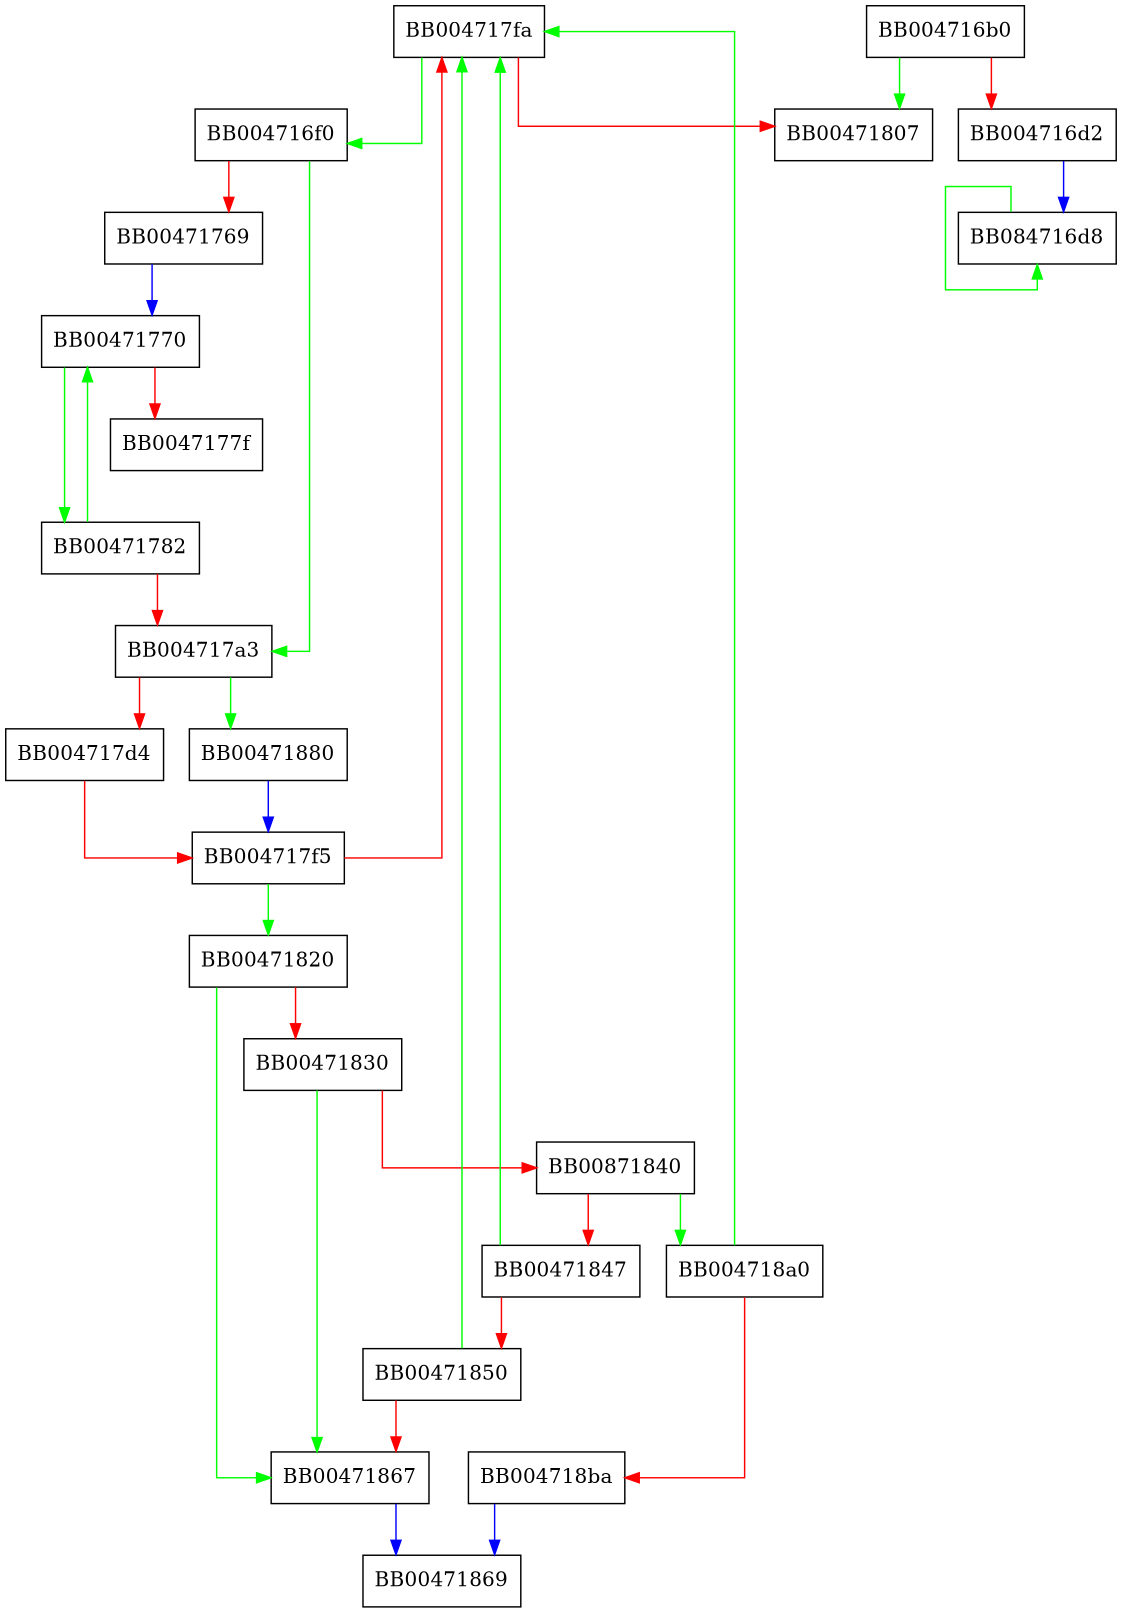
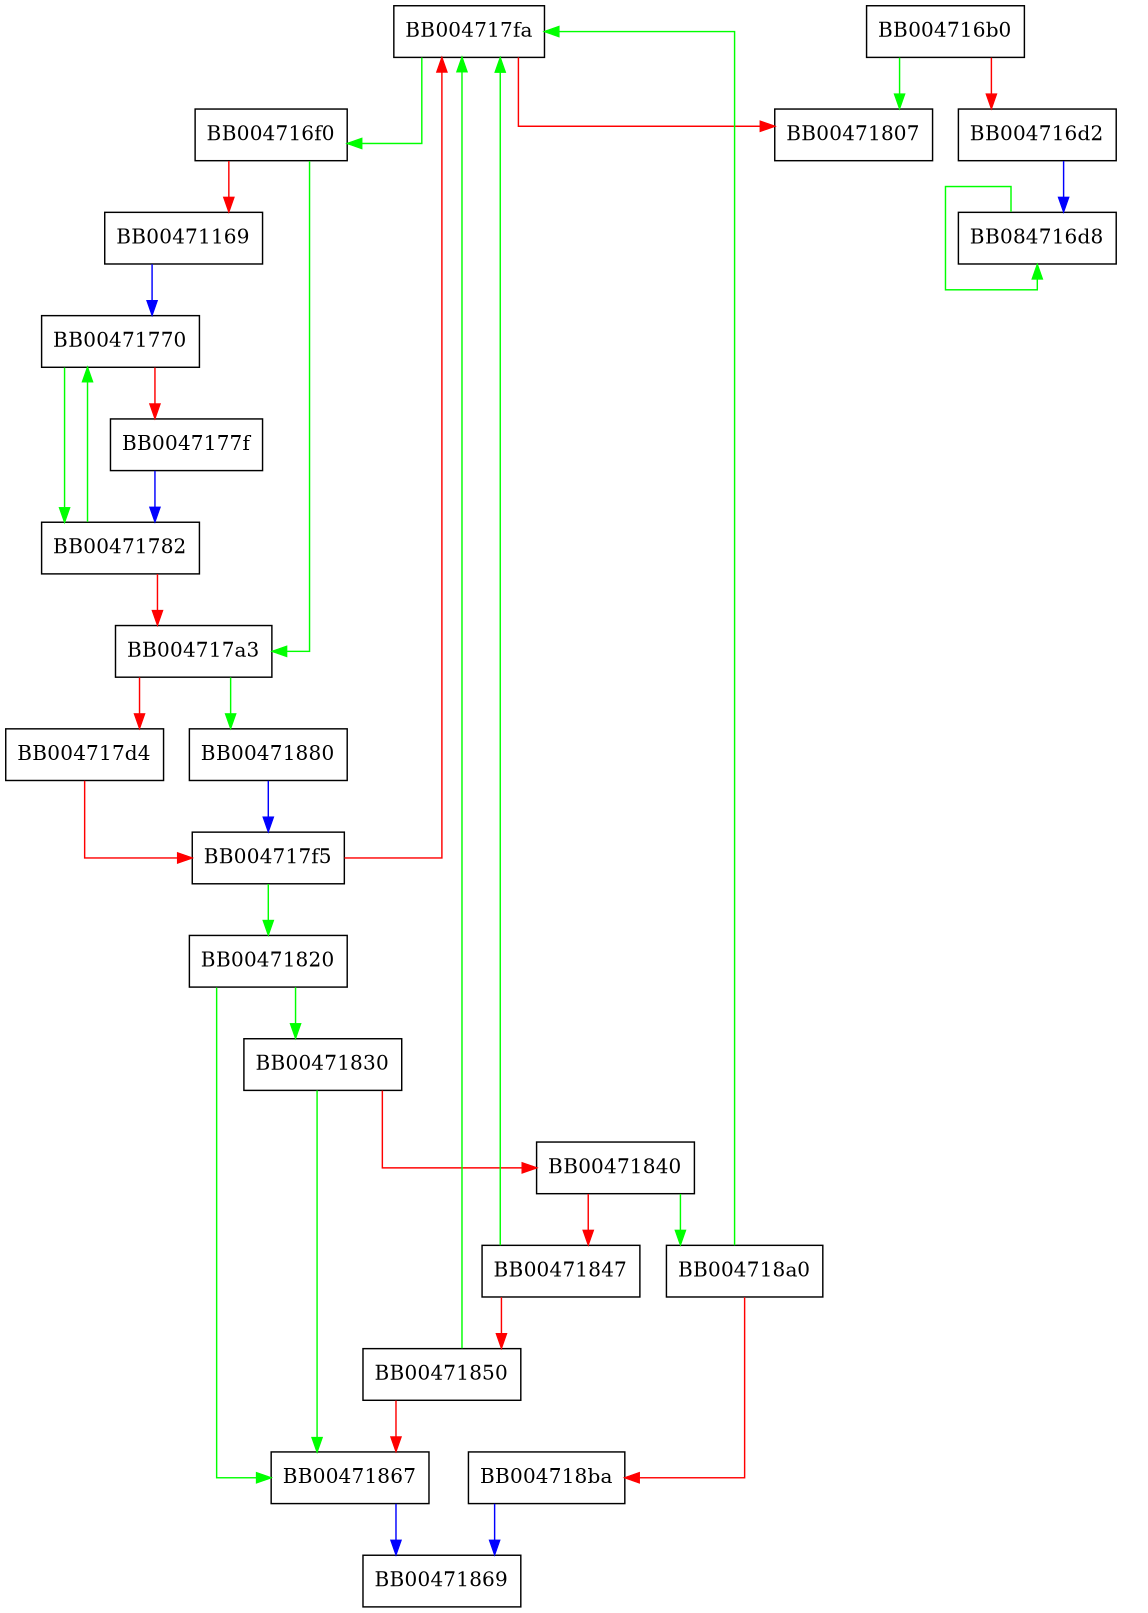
(184, 238) -> (184, 238)
none -> (155, 489)
(296, 1006) -> (296, 1006)
(615, 1168) -> (615, 1168)
